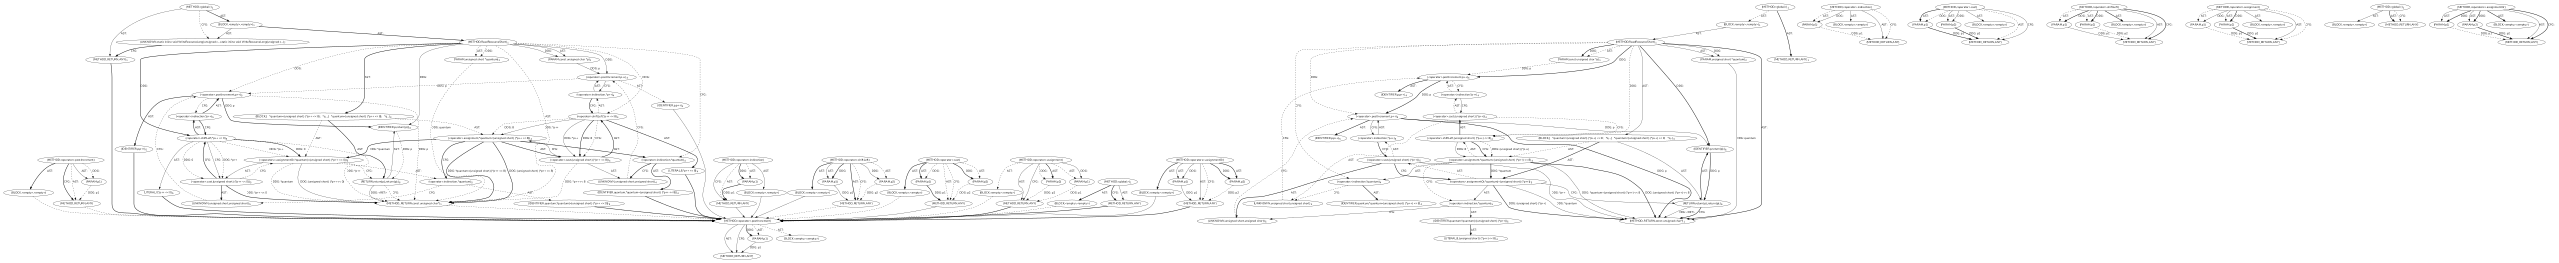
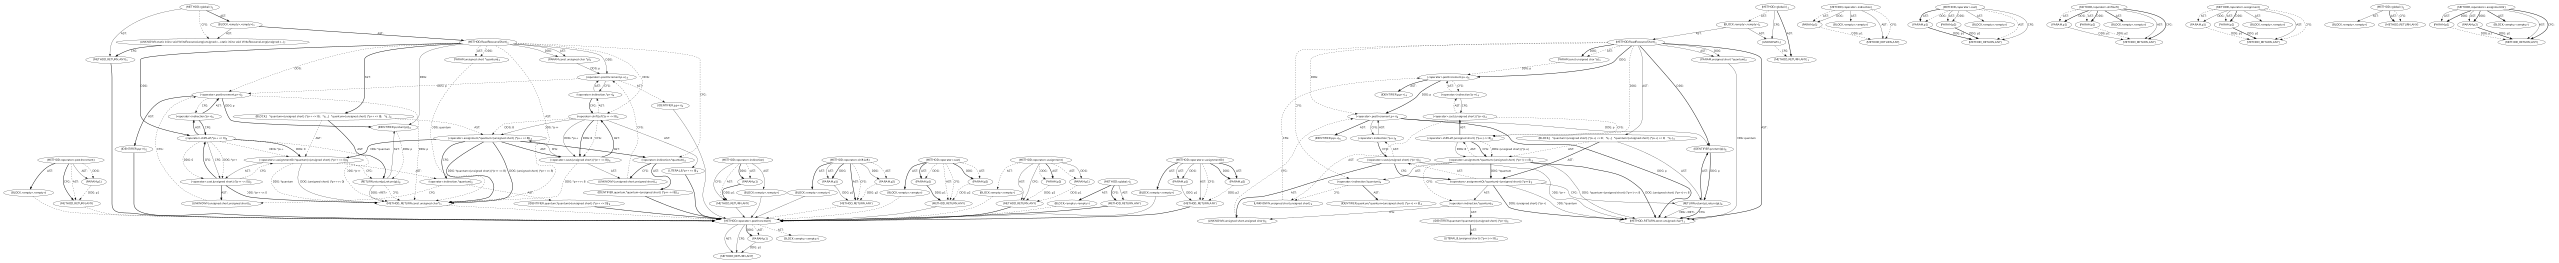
none -> (1772, 42)
(657, 139) -> (657, 139)
(159, 193) -> none
